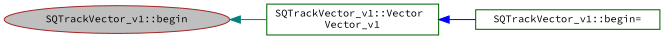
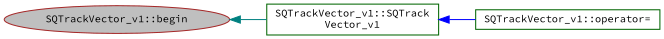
(353, 20) -> (353, 20)
(568, 20) -> (568, 20)
